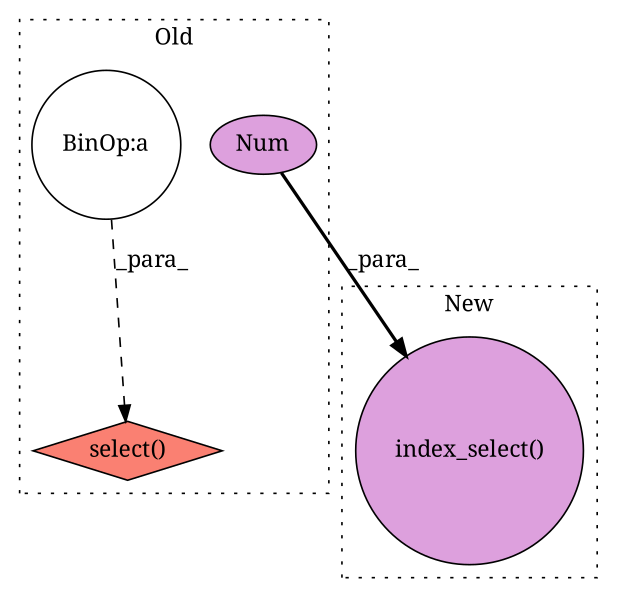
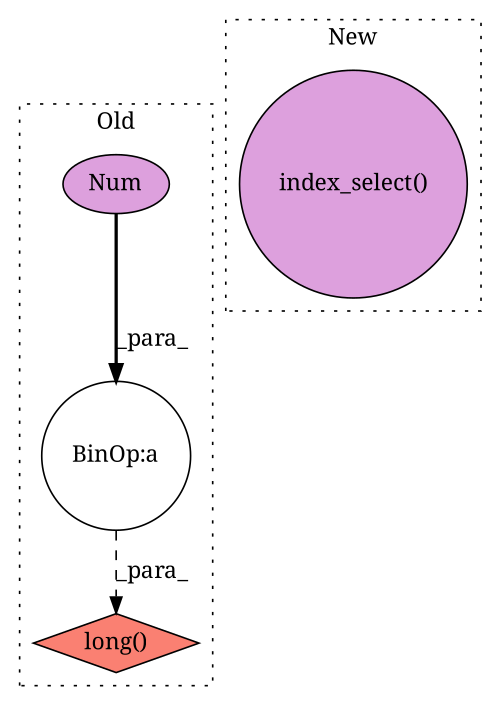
(339, 258) -> (116, 289)
(128, 451) -> (116, 643)
